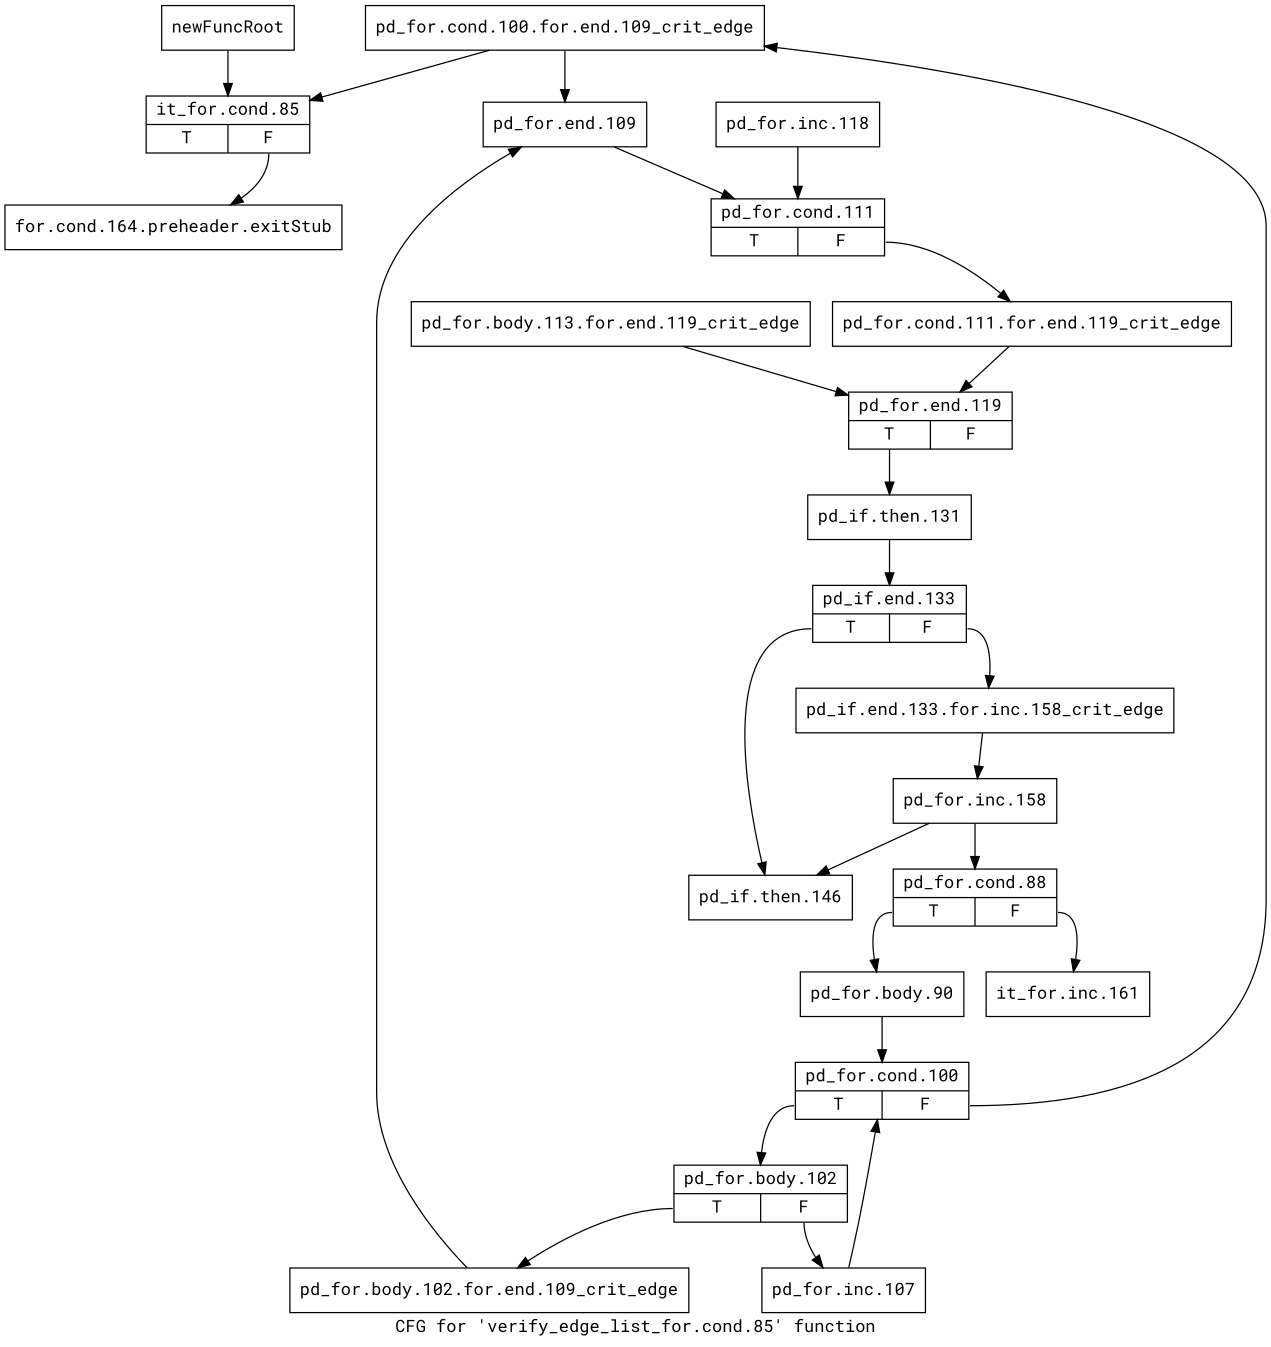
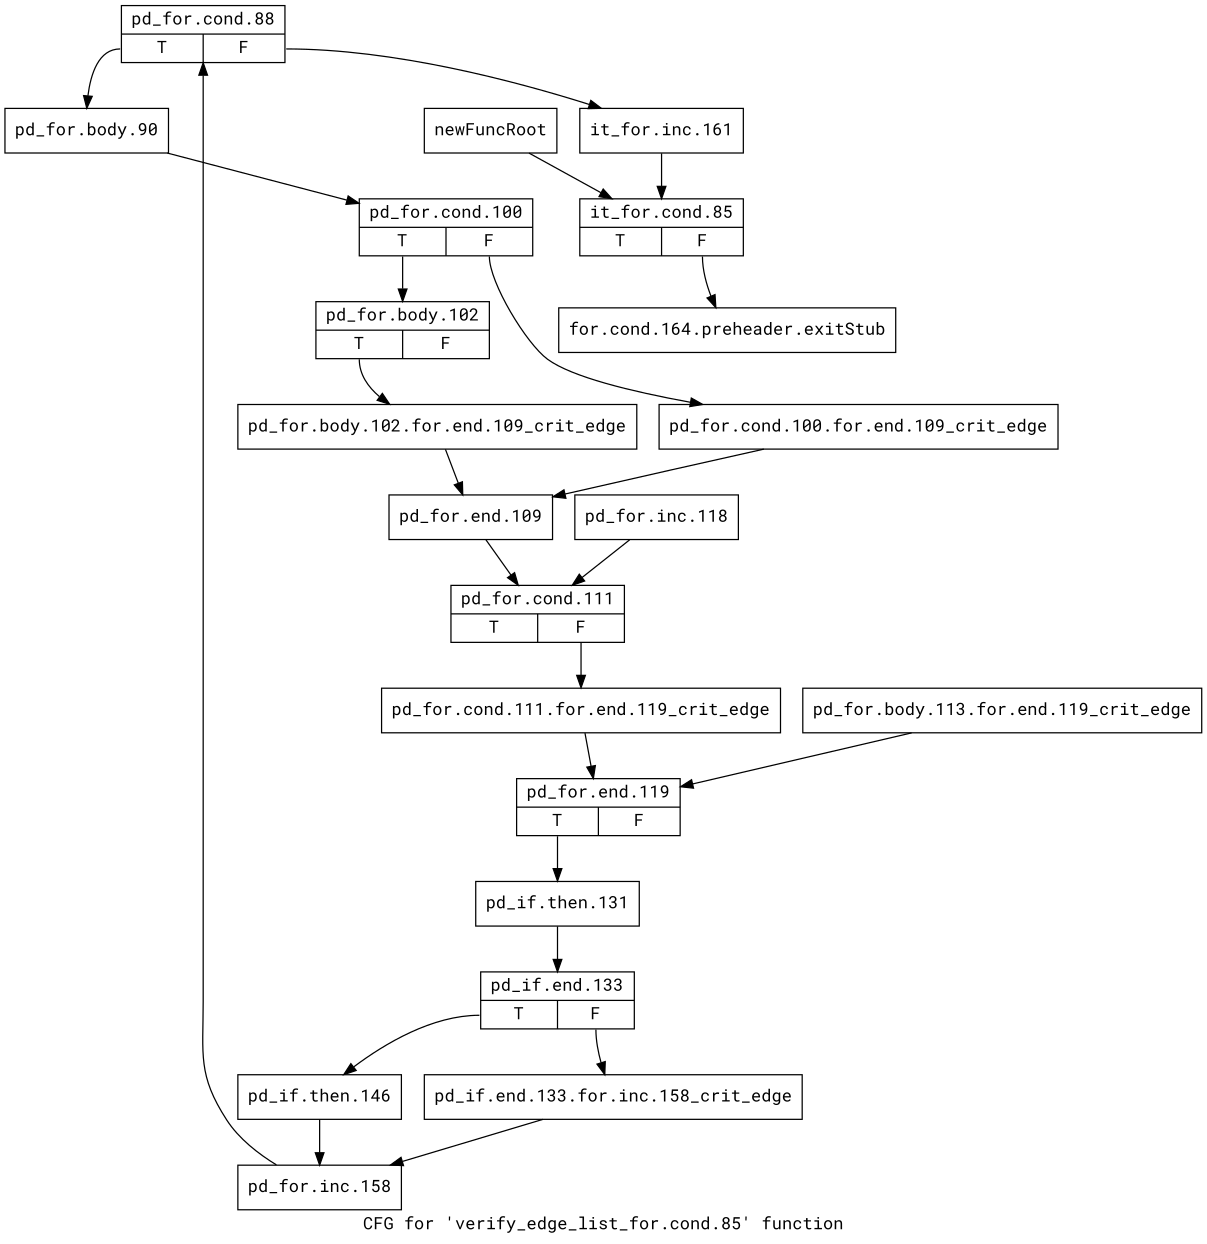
(406, 74) -> (662, 170)
(879, 847) -> (320, 1136)
(844, 1290) -> none
